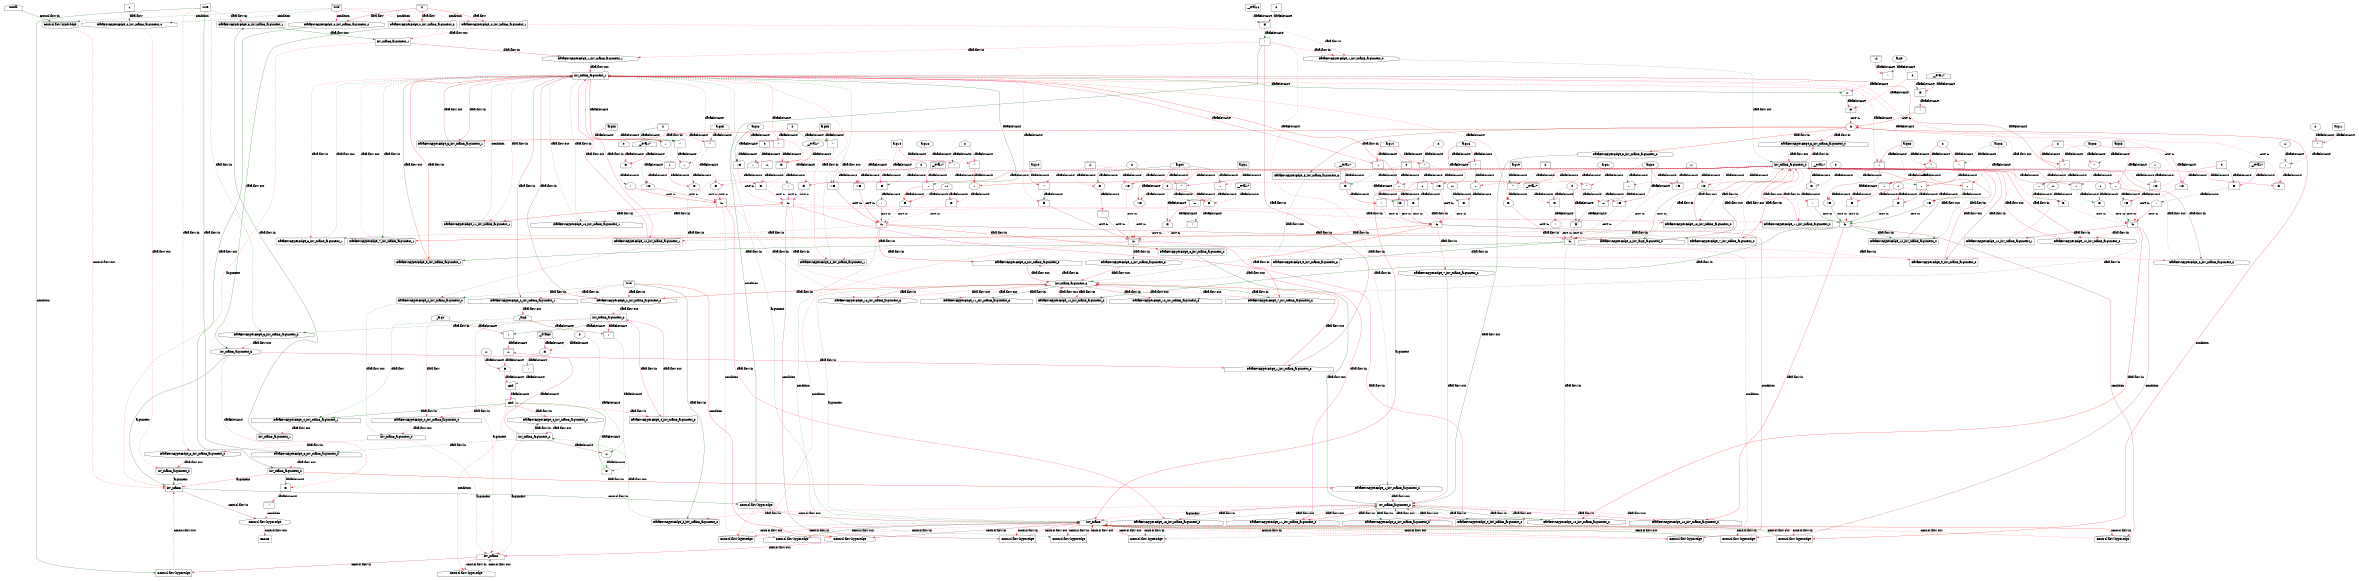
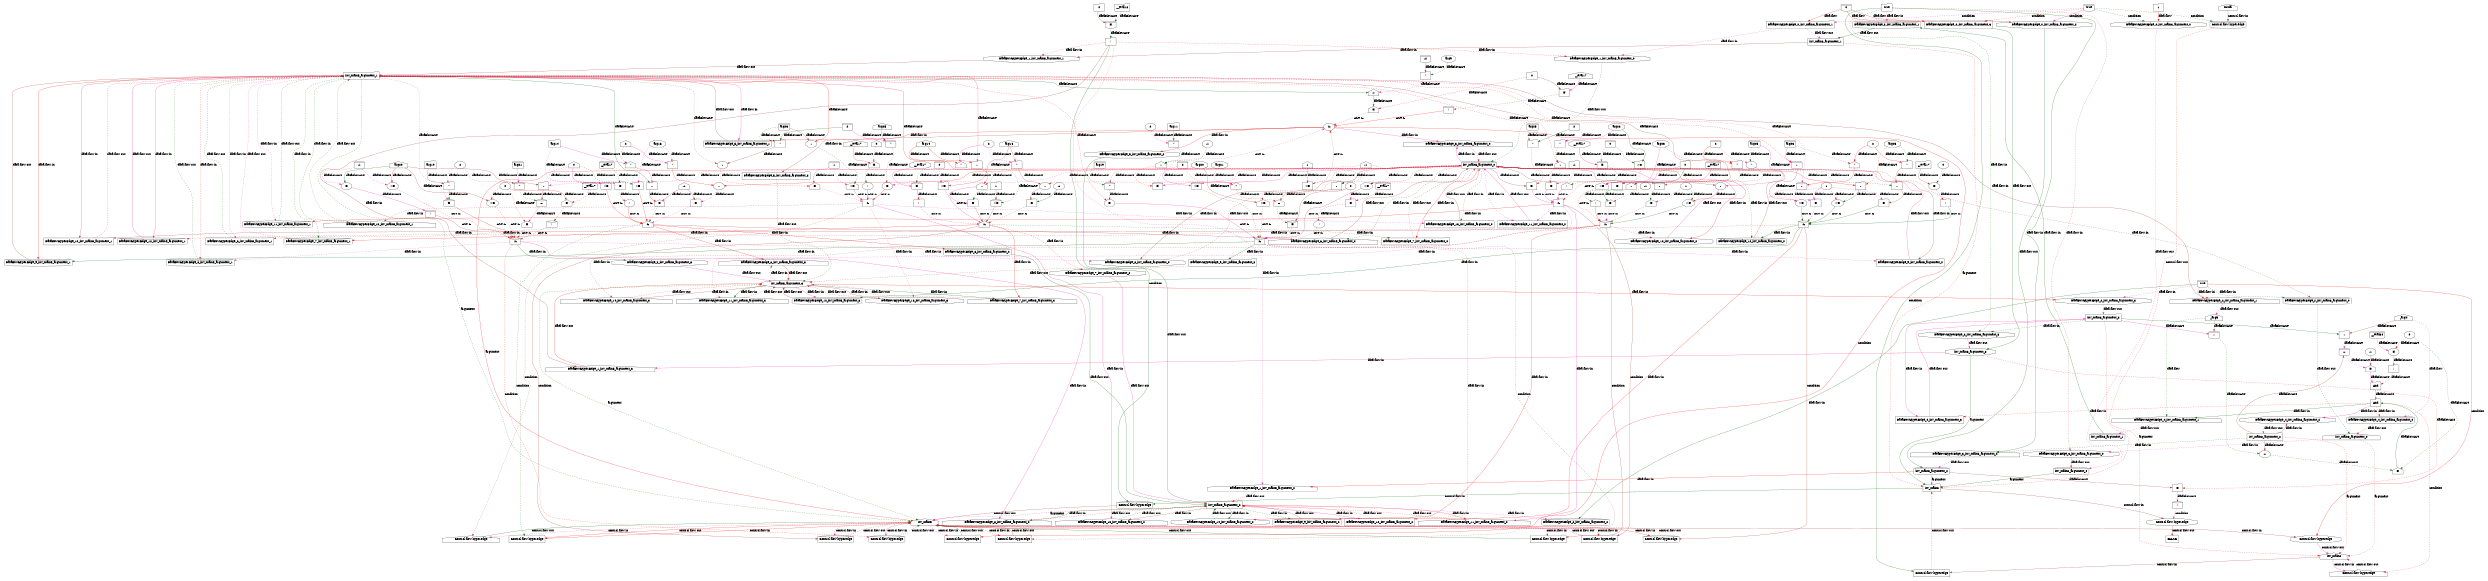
(498, 144) -> (290, 144)
(536, 195) -> (108, 82)
(1631, 241) -> (1323, 241)
(427, 420) -> (2381, 420)
(628, 461) -> none
(1685, 522) -> (1380, 522)
